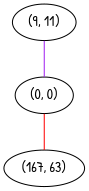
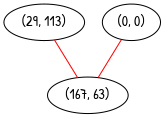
(44, 22) -> none
none -> (44, 22)
